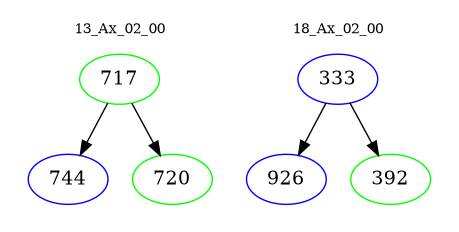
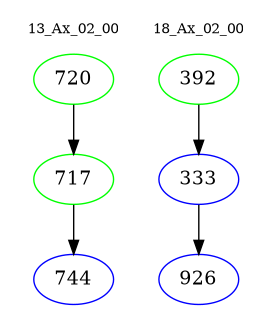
(143, 123) -> (74, 122)
(361, 123) -> (199, 122)
